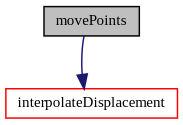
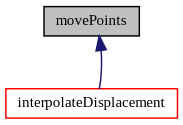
(82, 55) -> (101, 70)
